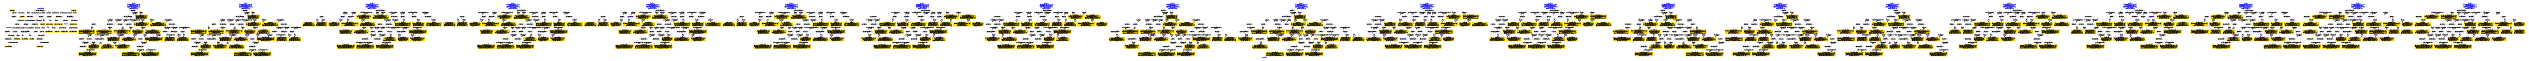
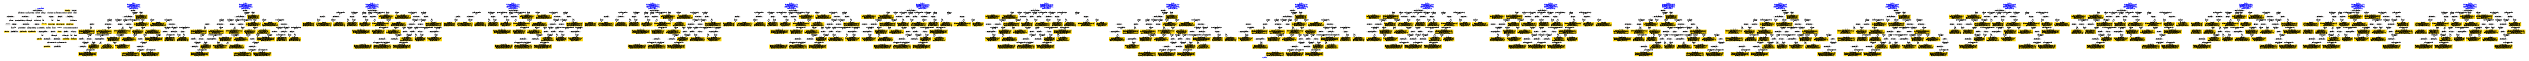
(74, 11) -> (74, 11)
(22, 17) -> none
(42, 24) -> (44, 24)
(42, 32) -> (59, 32)
(49, 32) -> (14, 32)
(8, 47) -> (57, 47)
